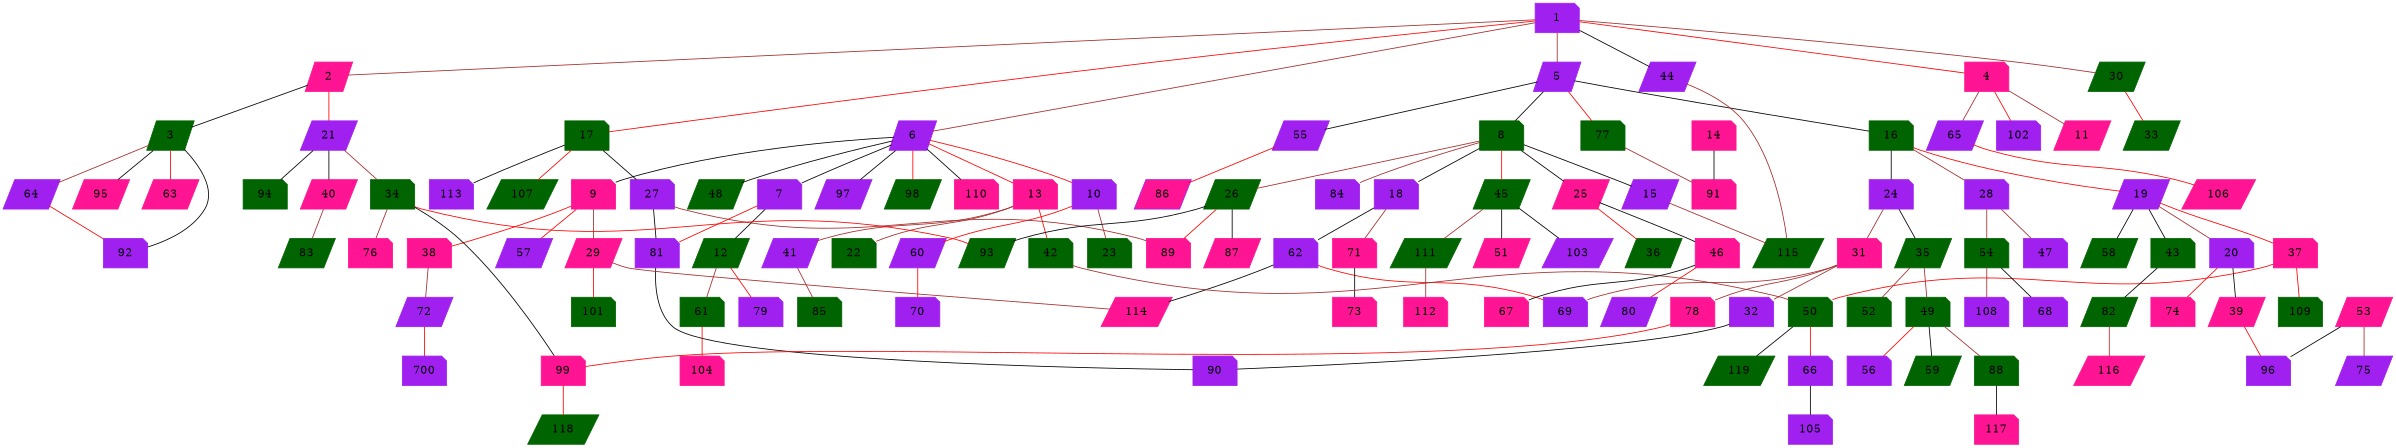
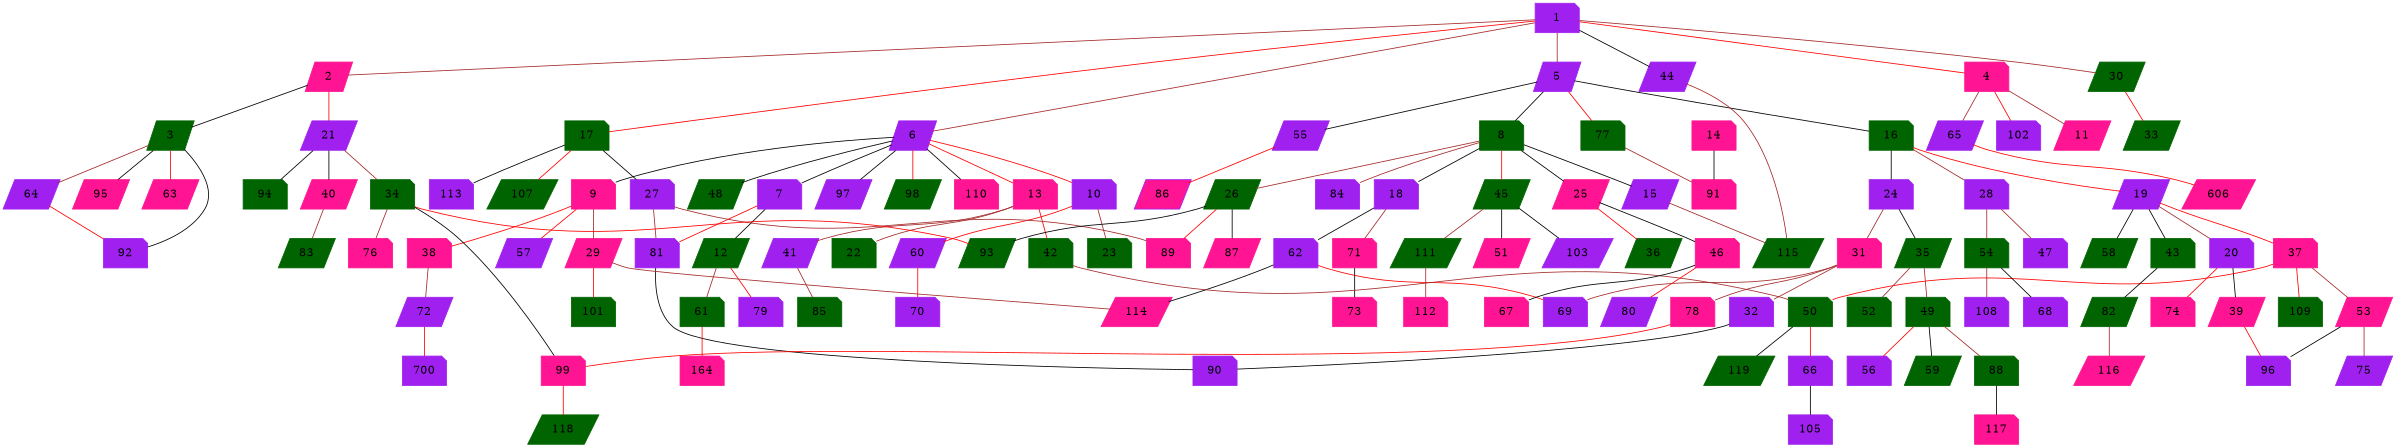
(2219, 194) -> (2219, 194)
(655, 223) -> (655, 223)
none -> (2330, 283)
(702, 371) -> (702, 371)
